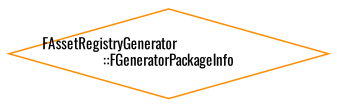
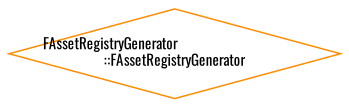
(169, 54) -> (175, 54)
